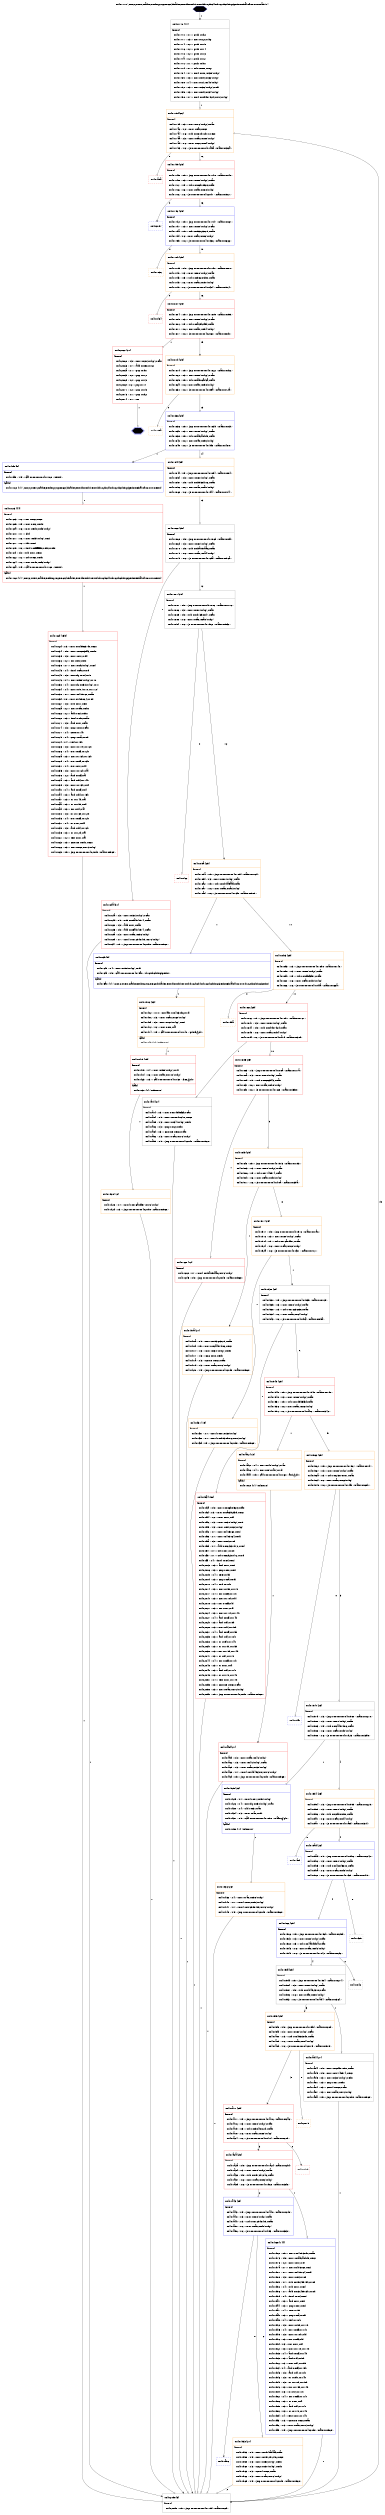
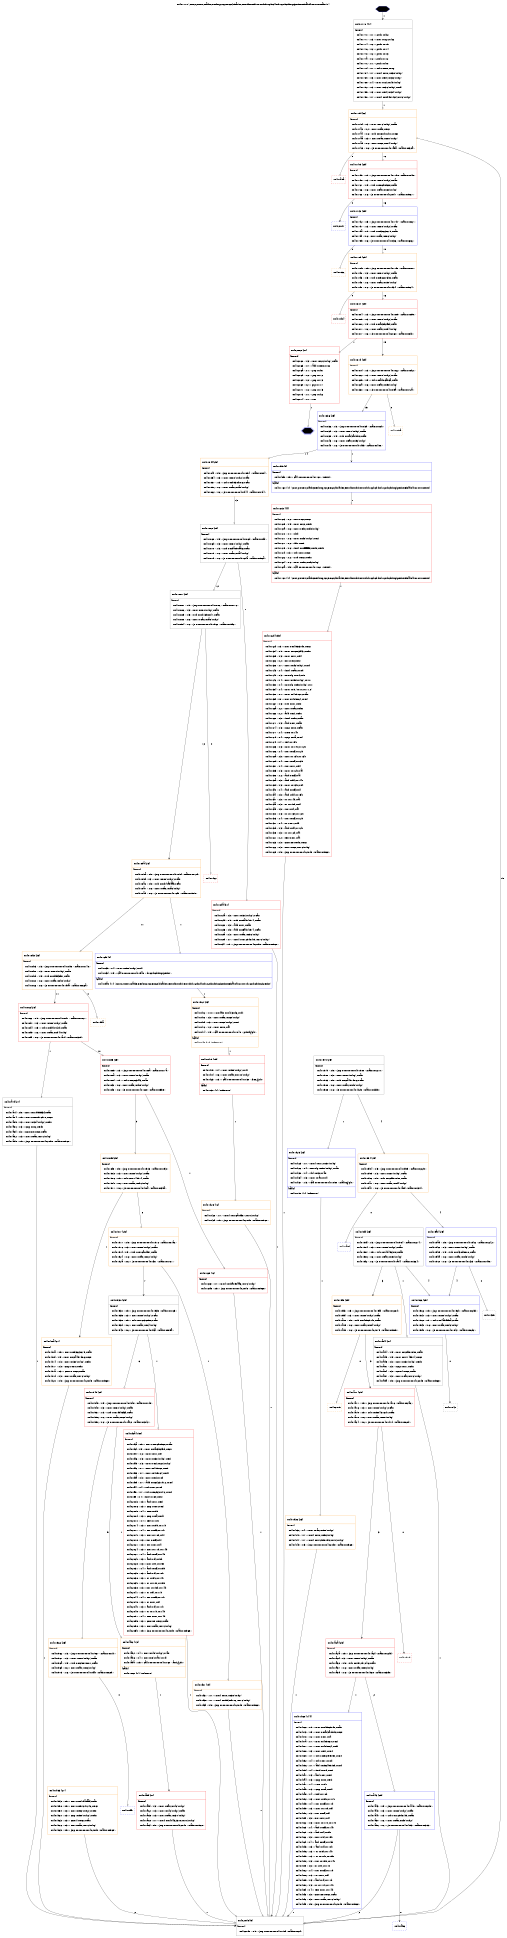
(339, 1595) -> none
(311, 1961) -> (418, 1280)
(256, 2336) -> (373, 1898)
